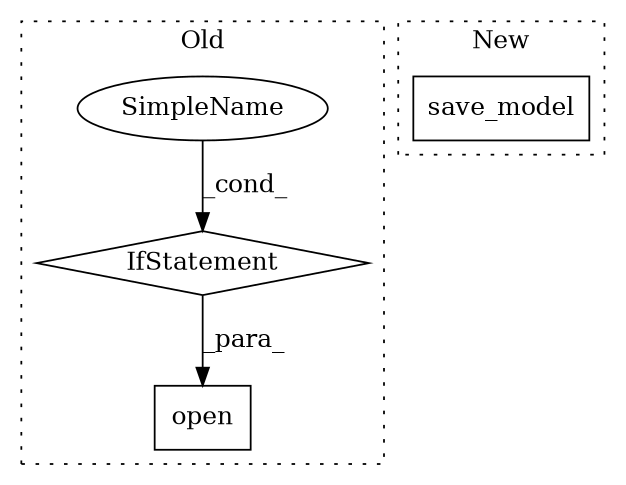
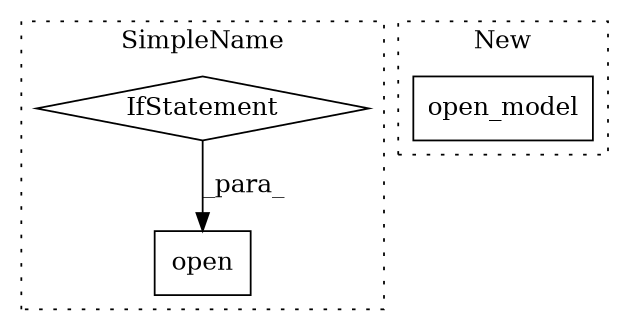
(203, 42) -> (203, 42)
(203, 108) -> none
(501, 108) -> (503, 108)
